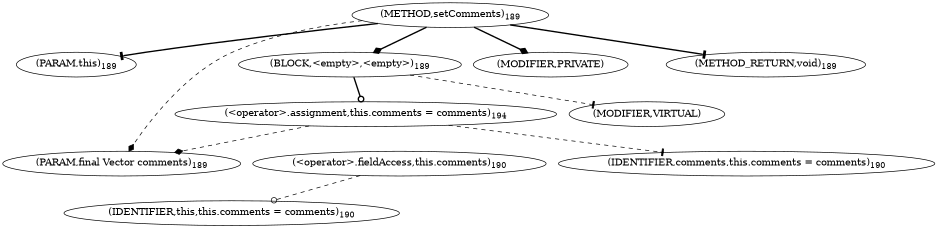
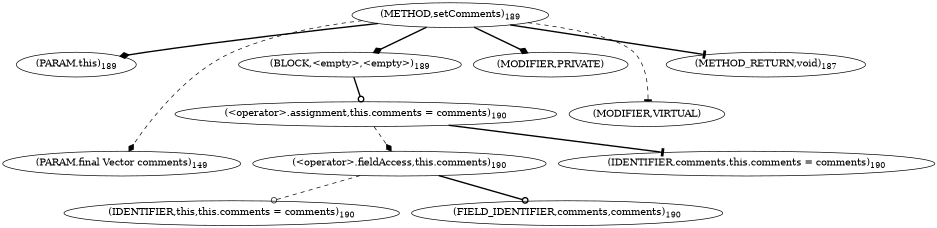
(251, 38) -> (251, 38)
(829, 64) -> (829, 64)
(500, 90) -> (628, 48)
(499, 113) -> (499, 113)
(246, 138) -> (380, 136)
(554, 139) -> (554, 139)
(200, 163) -> (200, 163)
none -> (567, 213)
